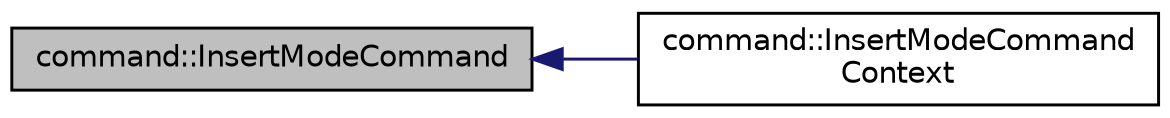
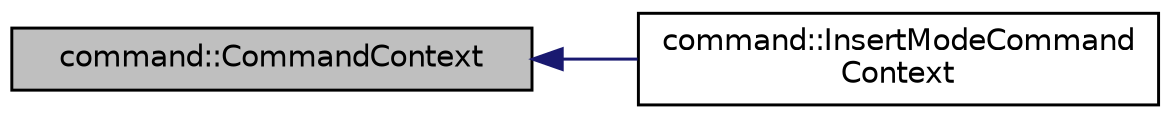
(272, 59) -> (272, 59)
